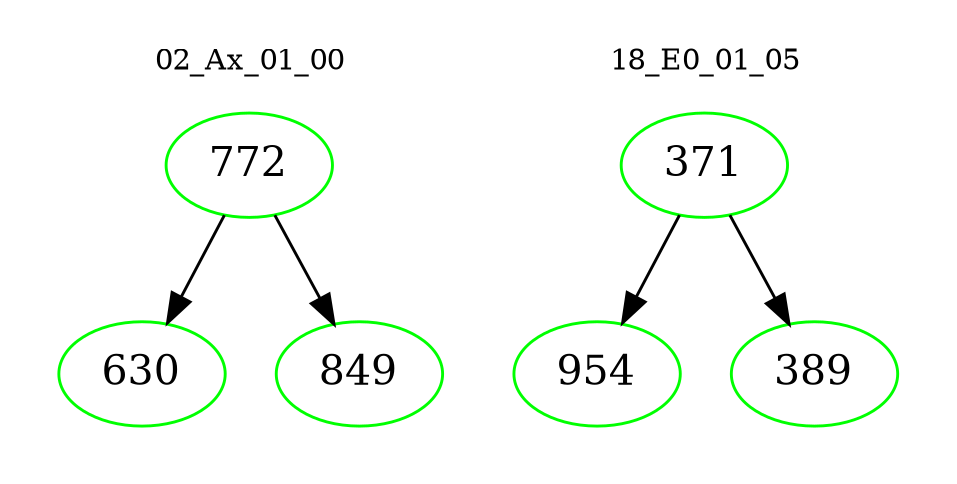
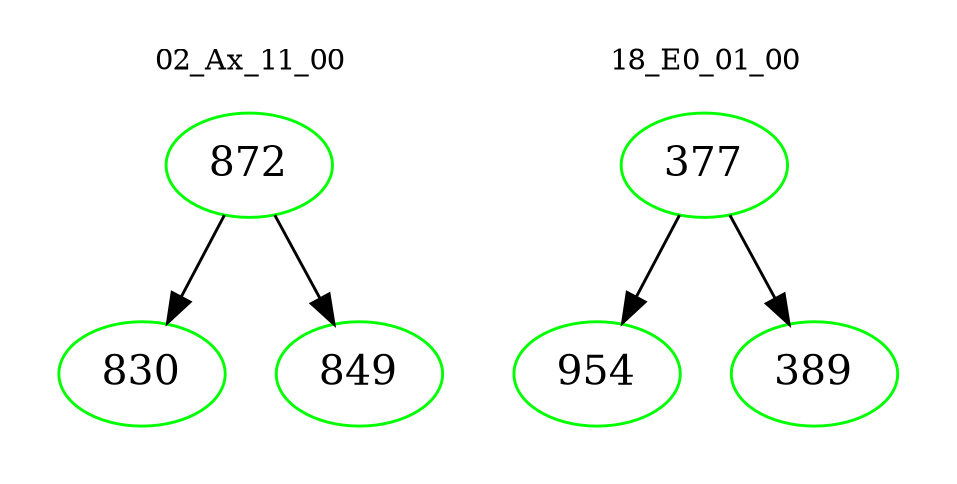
(251, 62) -> (251, 62)
(706, 62) -> (706, 62)
(249, 165) -> (249, 165)
(704, 165) -> (704, 165)
(142, 374) -> (142, 374)
